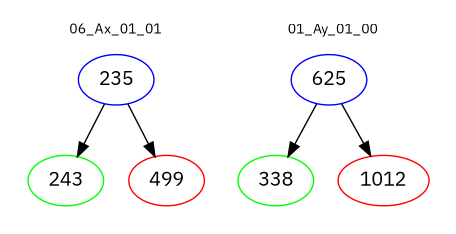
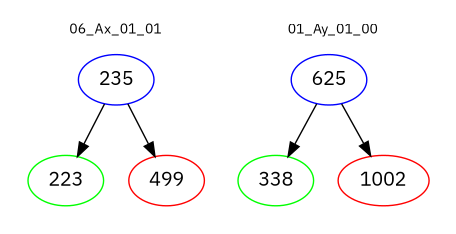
(66, 181) -> (66, 181)
(384, 181) -> (384, 181)
